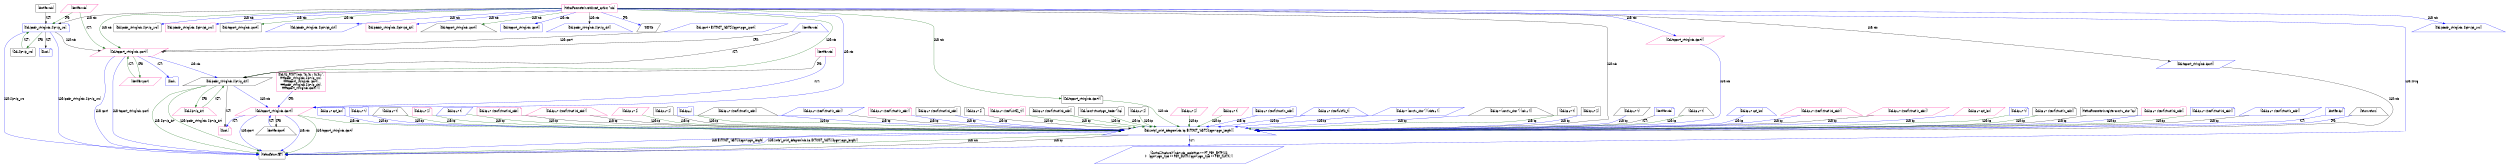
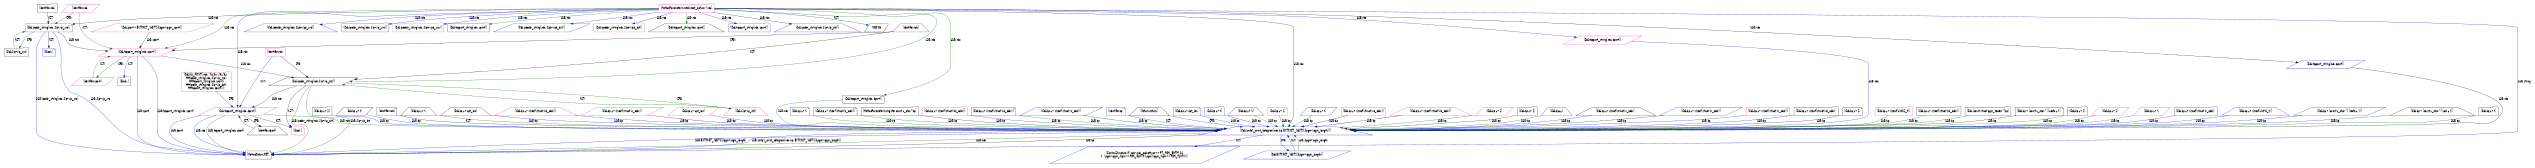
(625, 18) -> (837, 18)
(726, 28) -> (152, 28)
(686, 111) -> (1557, 111)
none -> (2039, 111)
(2109, 111) -> (890, 111)
none -> (1297, 155)
